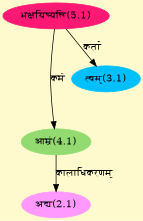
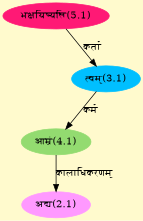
(51, 75) -> (83, 107)
